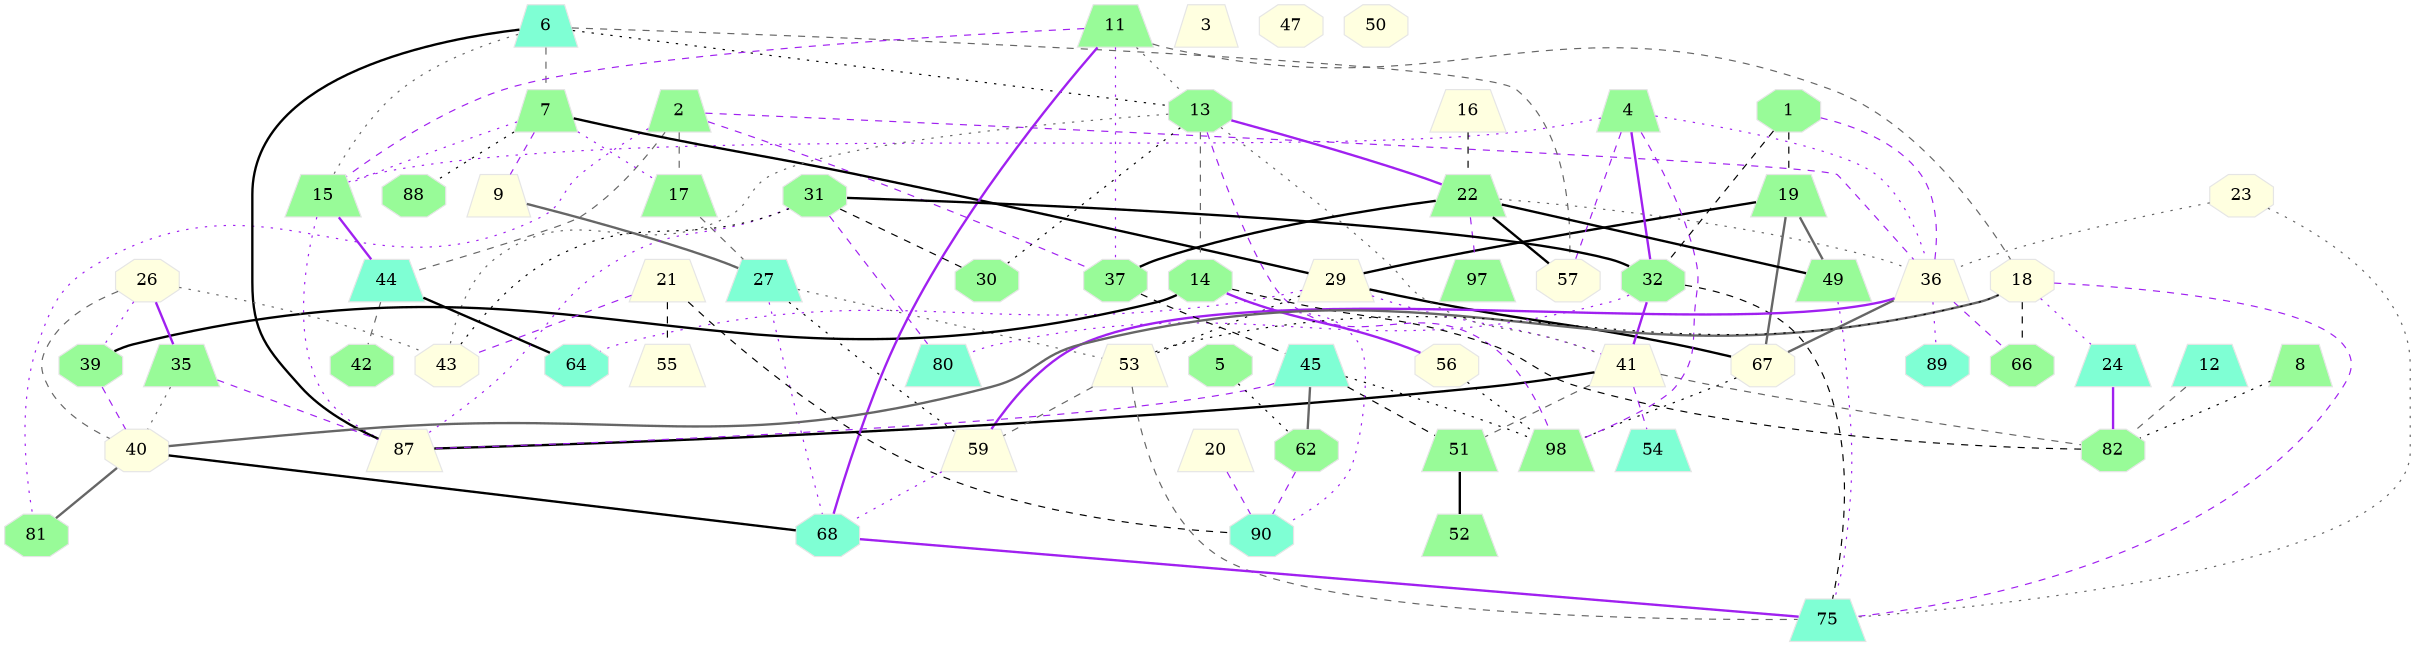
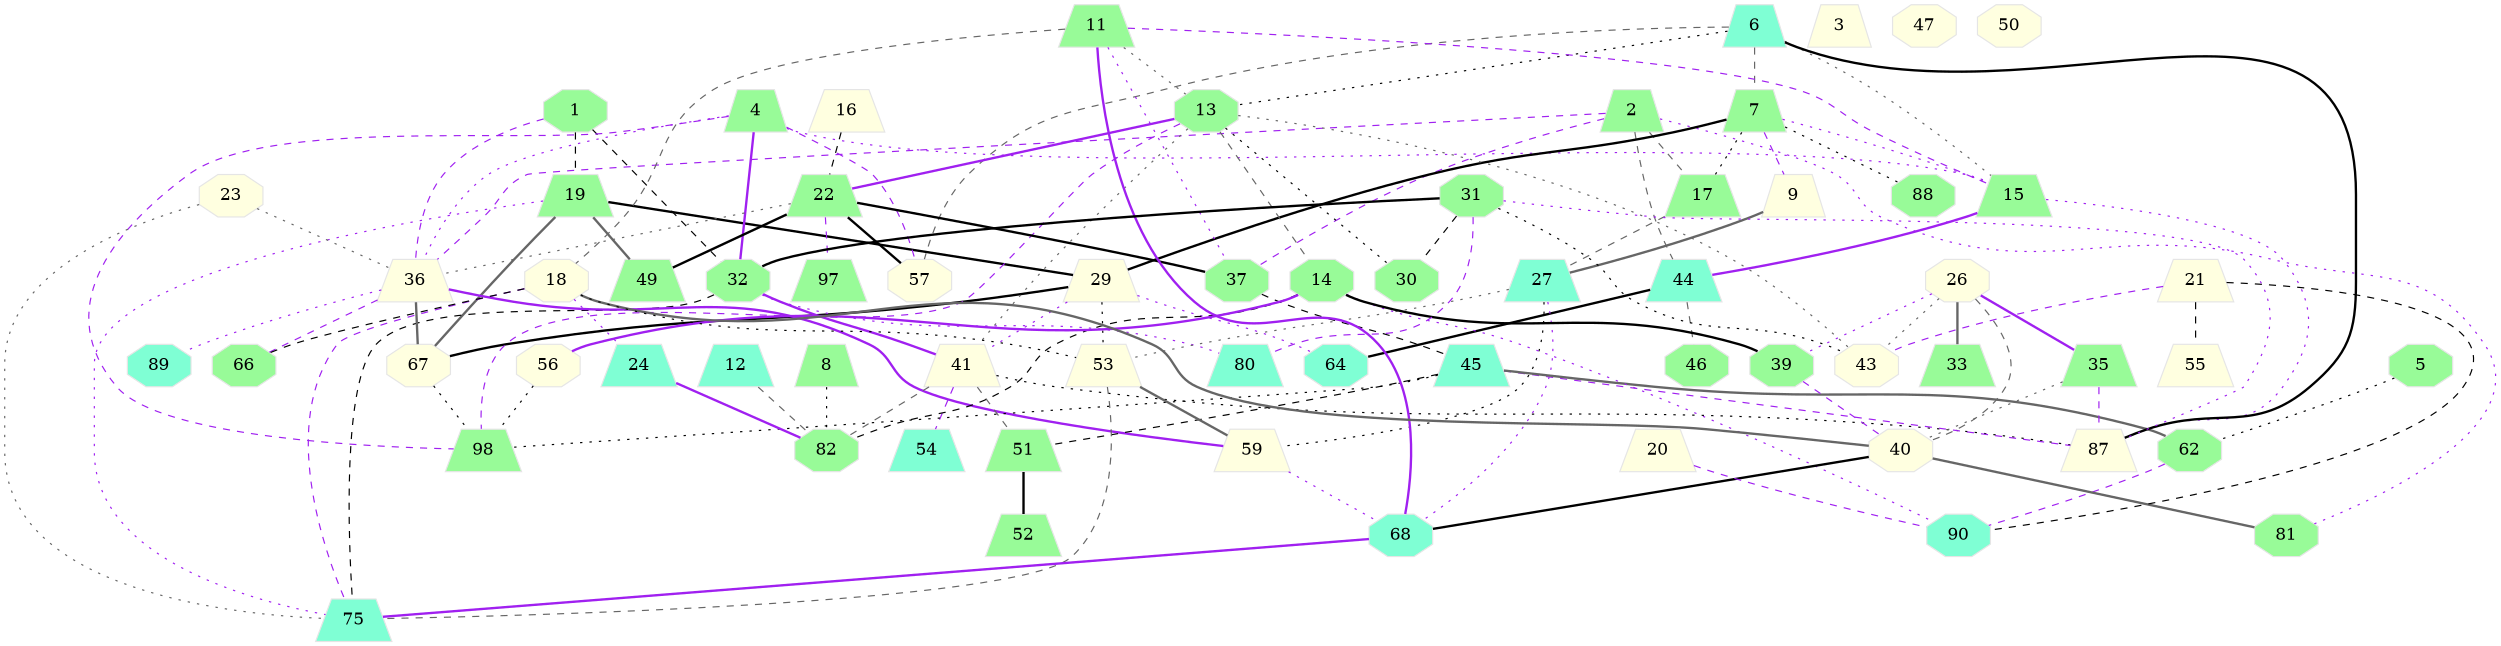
(618, 157) -> (1733, 146)
(362, 366) -> (1697, 366)
none -> (1957, 366)
(1057, 406) -> (1184, 411)
(1102, 418) -> (1506, 414)
(1852, 451) -> (121, 322)
